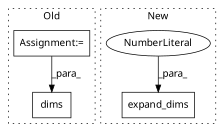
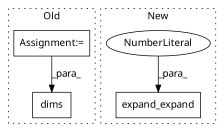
(158, 105) -> (158, 105)
